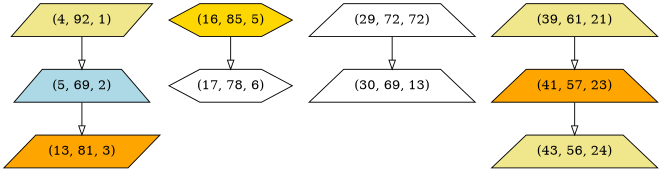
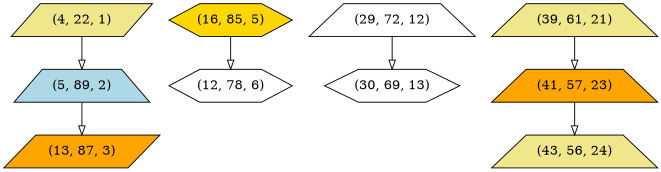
(82, 20) -> (82, 20)
(392, 20) -> (392, 20)
(82, 86) -> (82, 86)
(231, 86) -> (231, 86)
(392, 86) -> (392, 86)
(82, 151) -> (82, 151)
